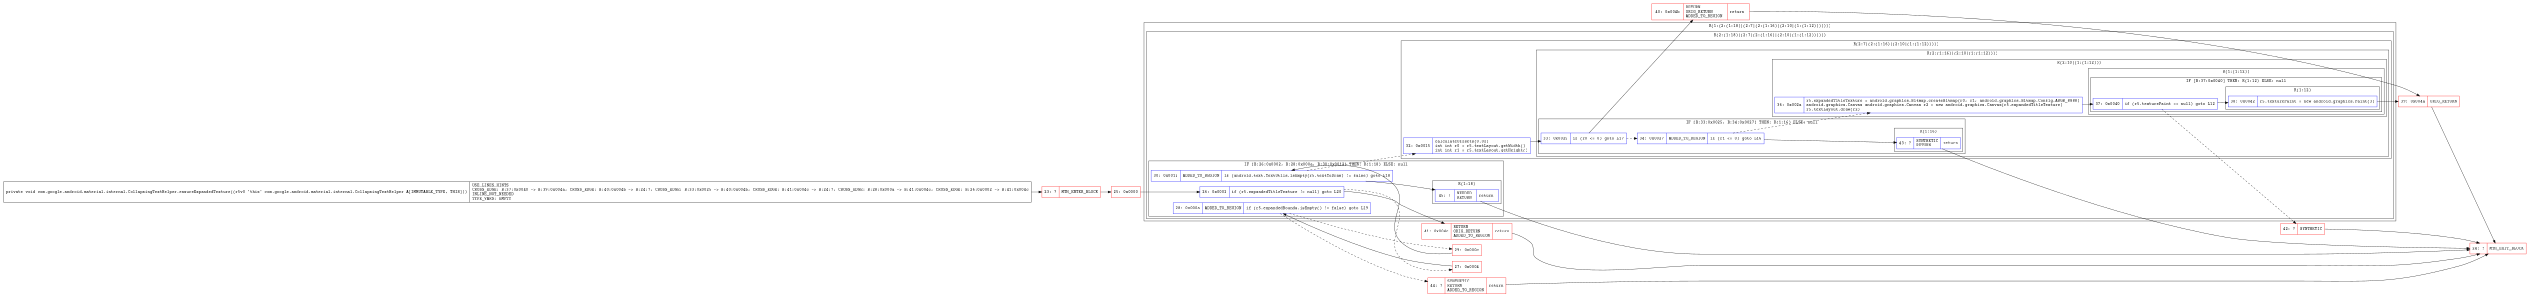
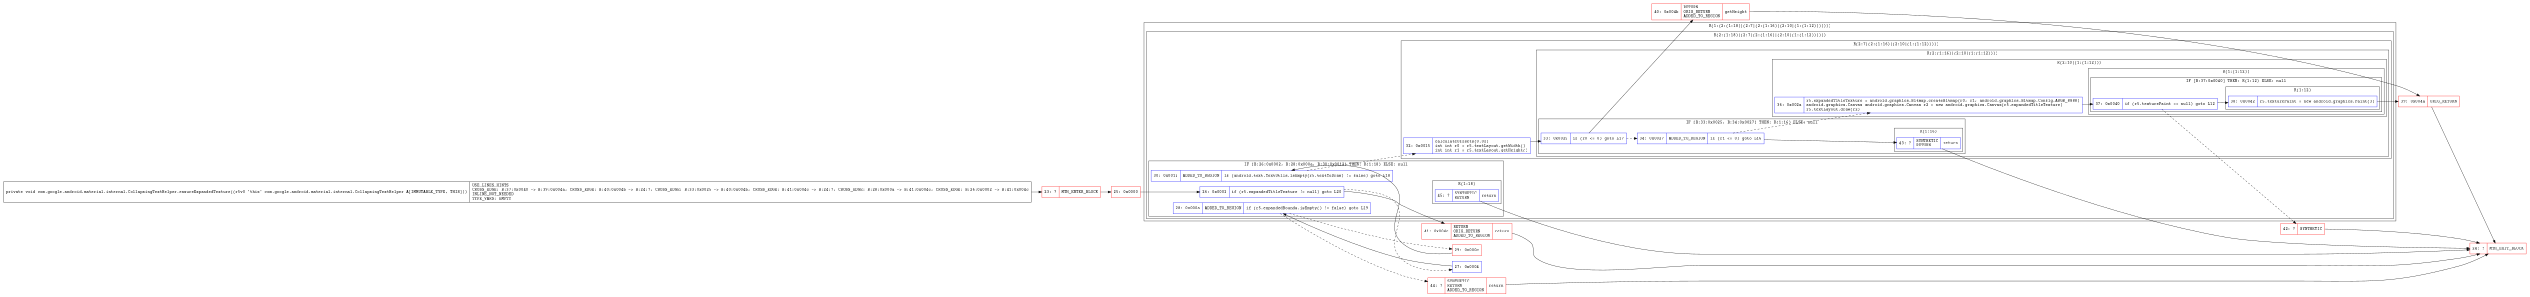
(1737, 12) -> (1736, 12)
(1399, 184) -> none
(1464, 193) -> (1466, 193)
(1467, 267) -> (1467, 267)
